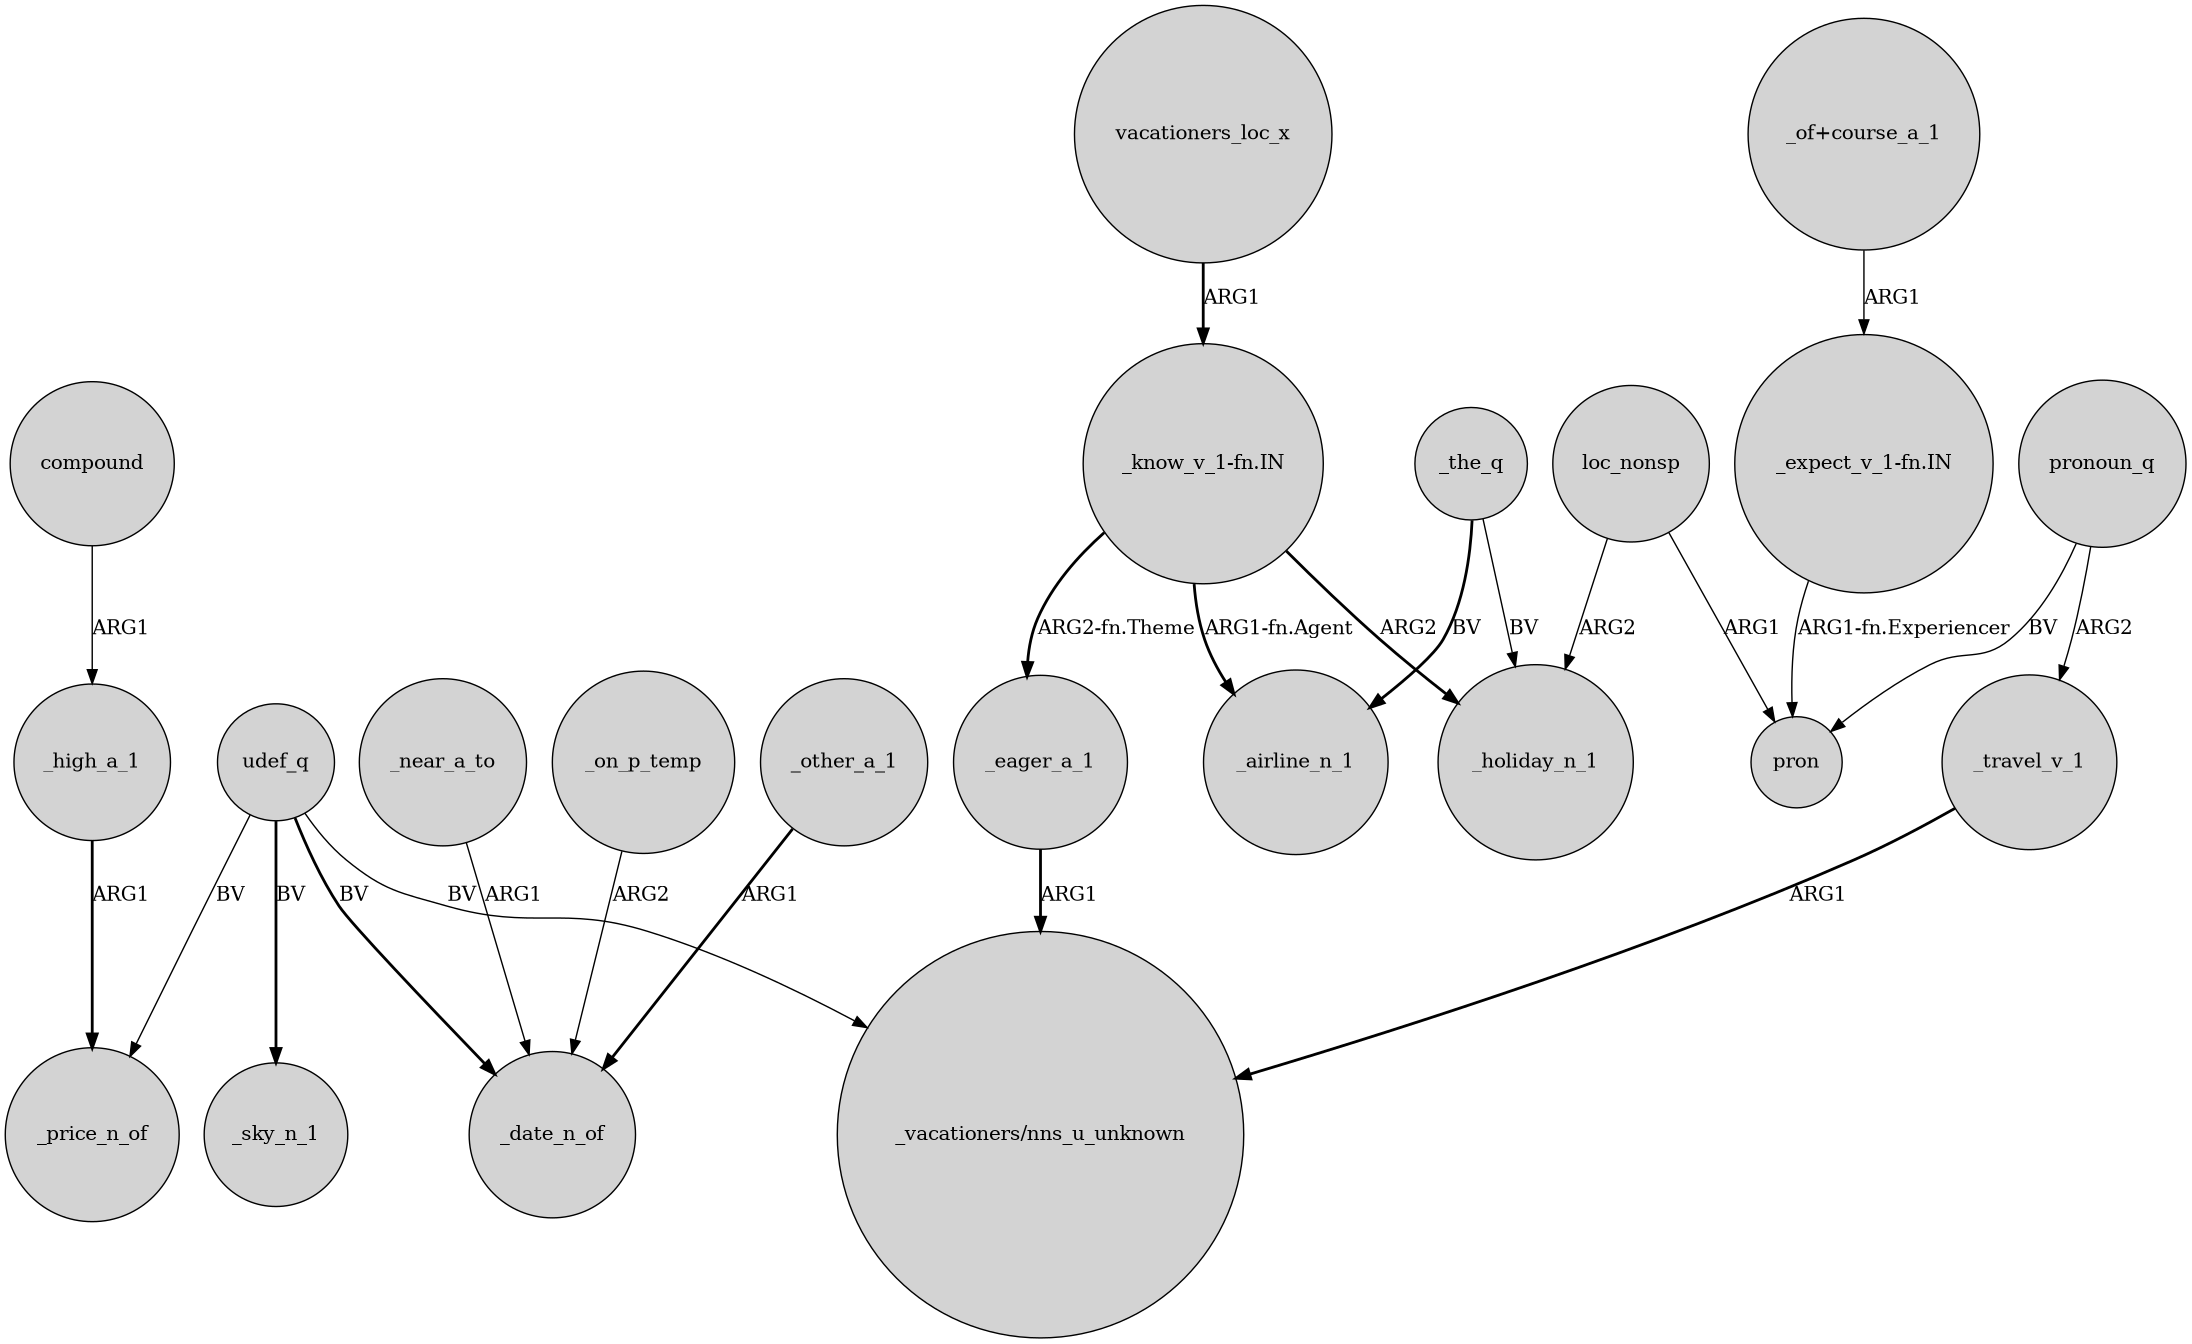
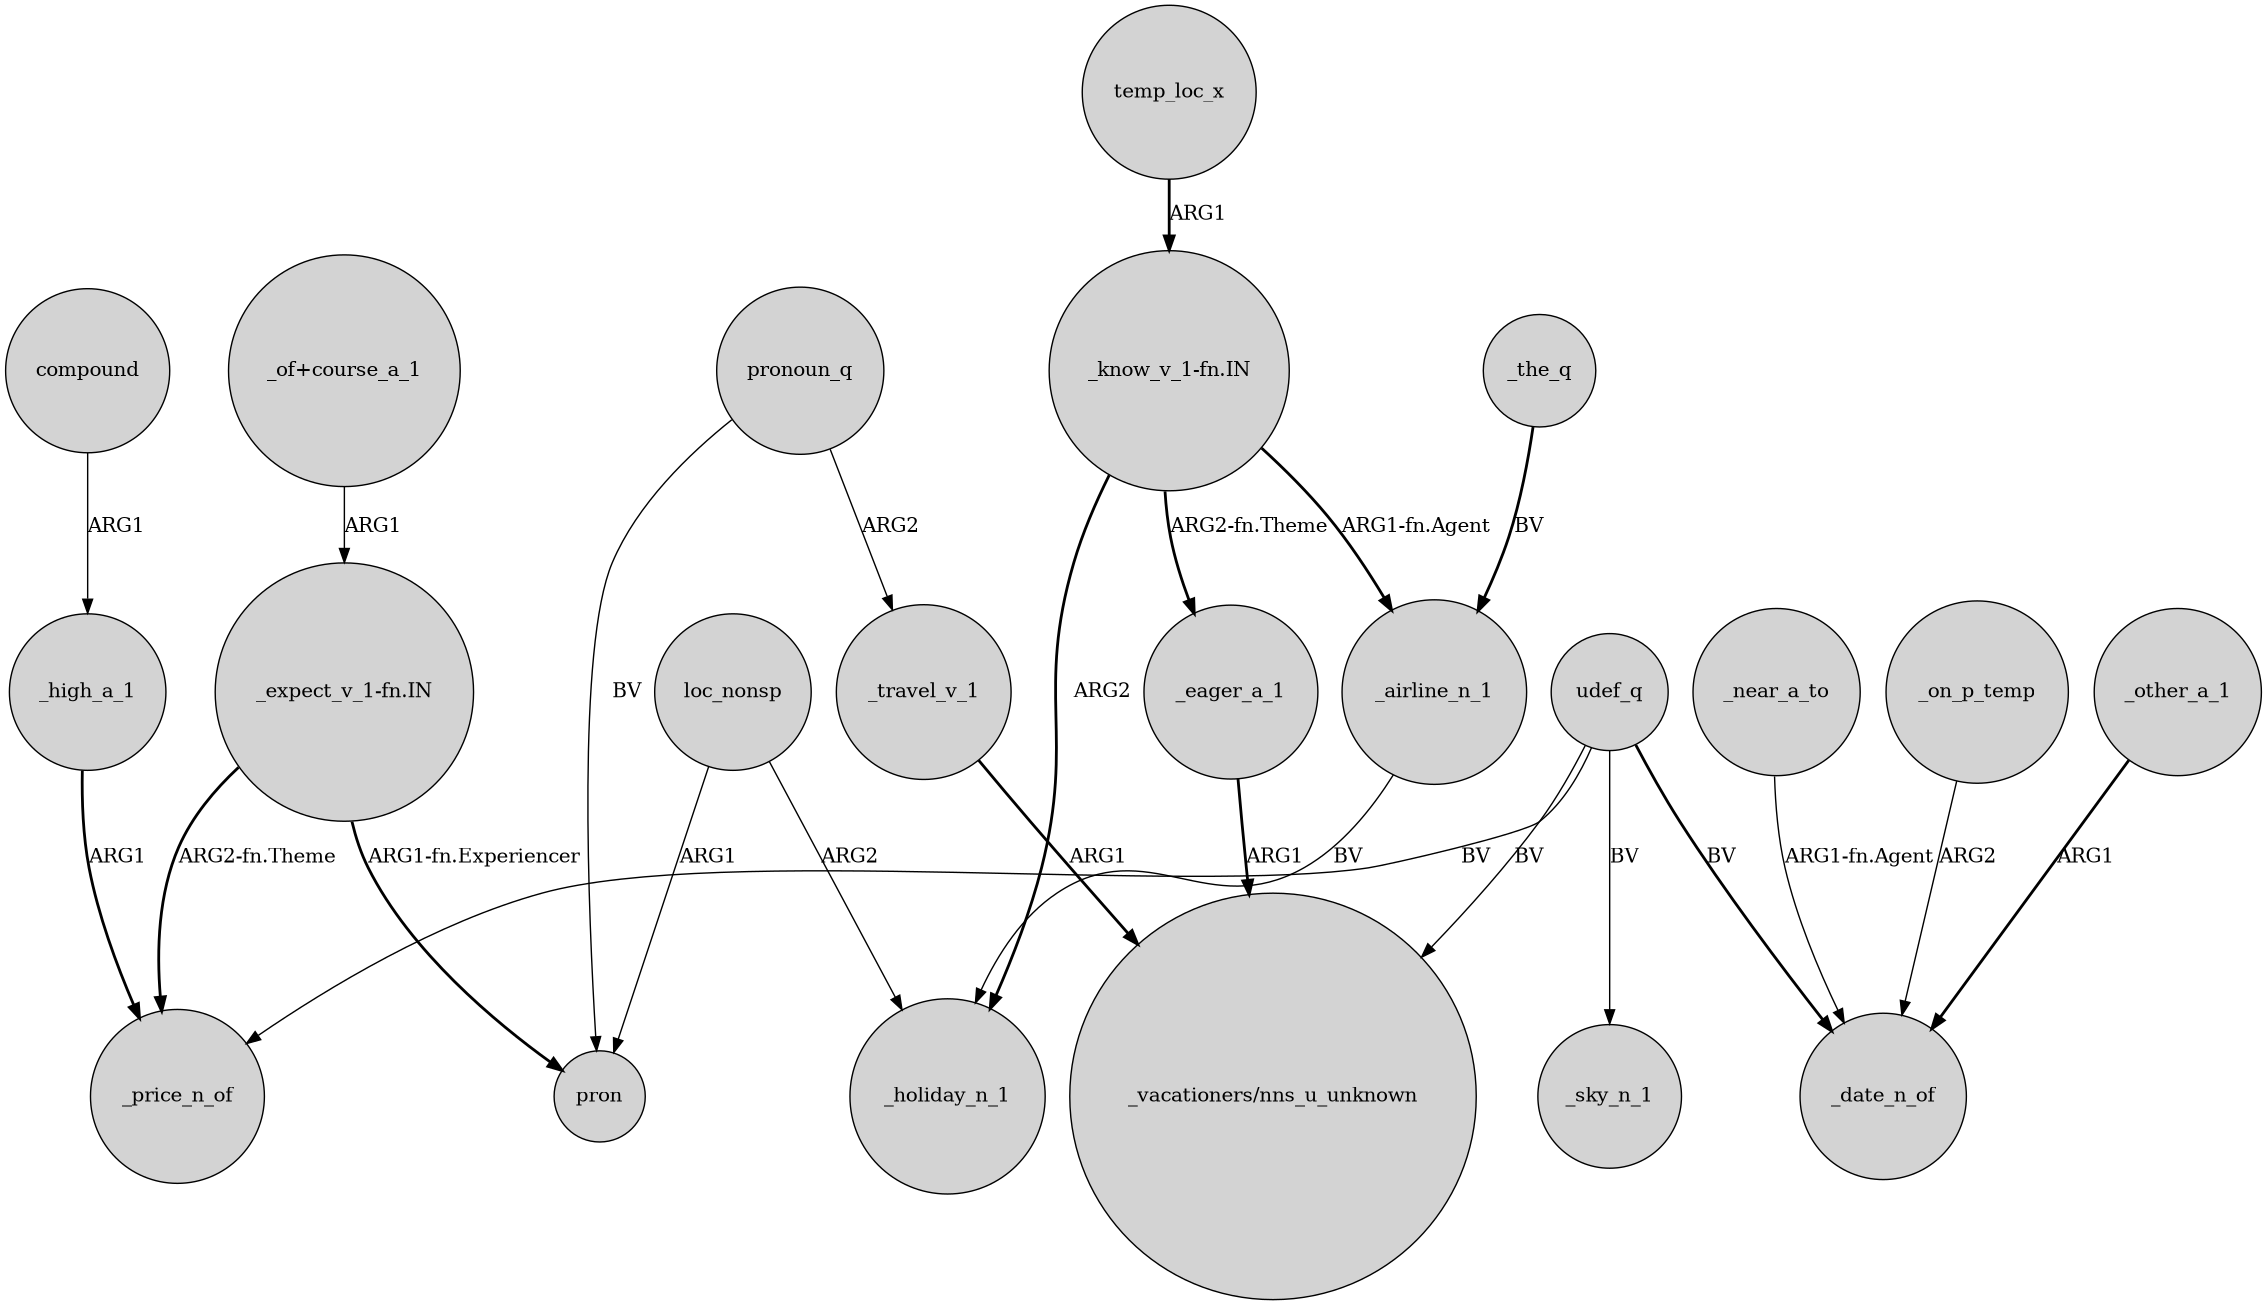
(1203, 134) -> (1169, 92)
(1498, 586) -> (1220, 885)
(1794, 641) -> (431, 957)
none -> (170, 872)
(514, 896) -> (1859, 857)
(276, 935) -> (1610, 880)
